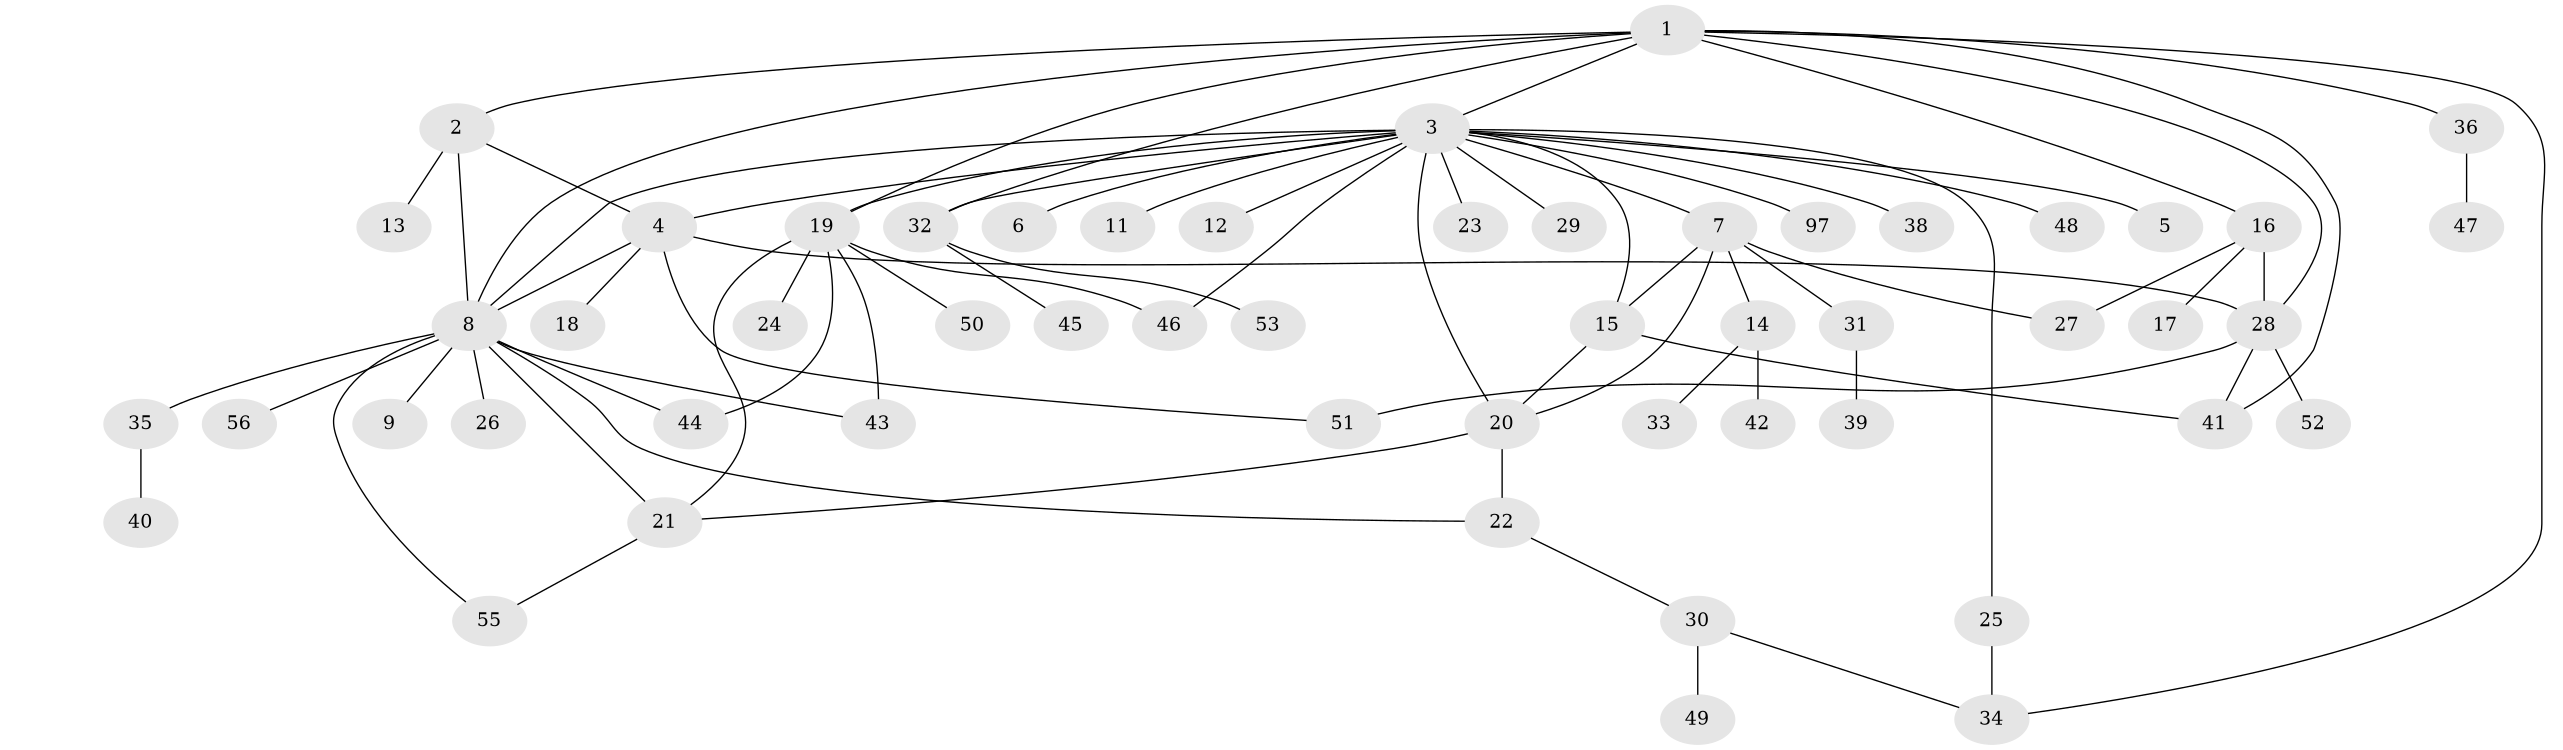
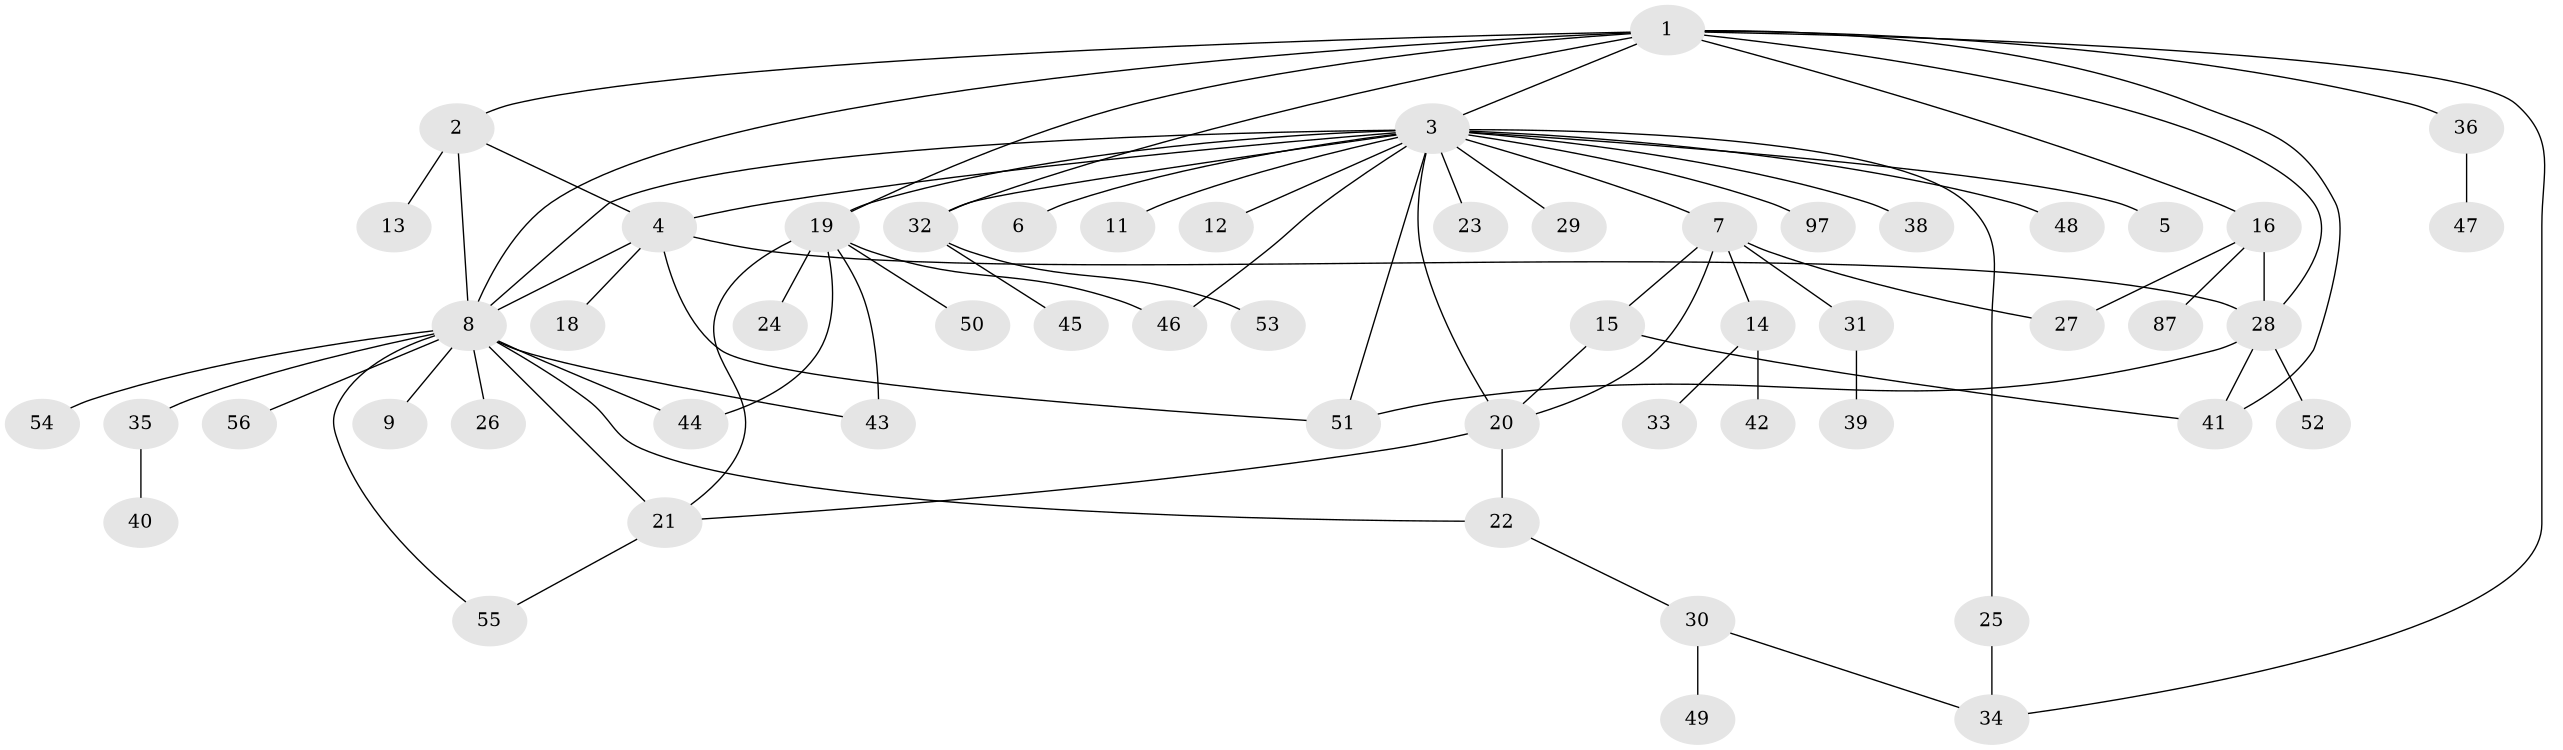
(1610, 193) -> (1388, 276)
(2166, 326) -> (2166, 326)
none -> (42, 424)
